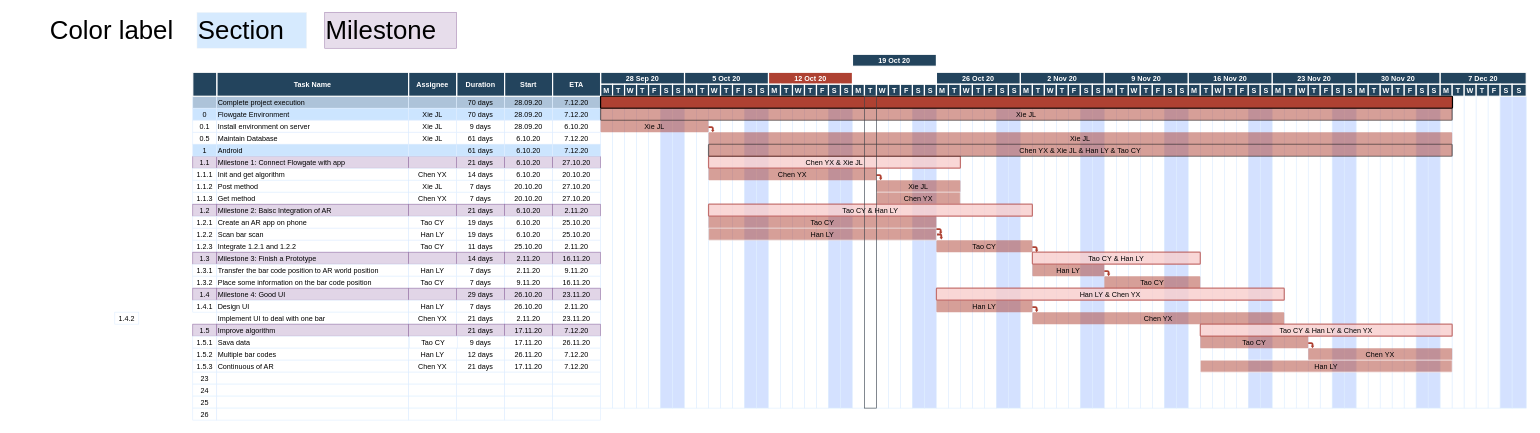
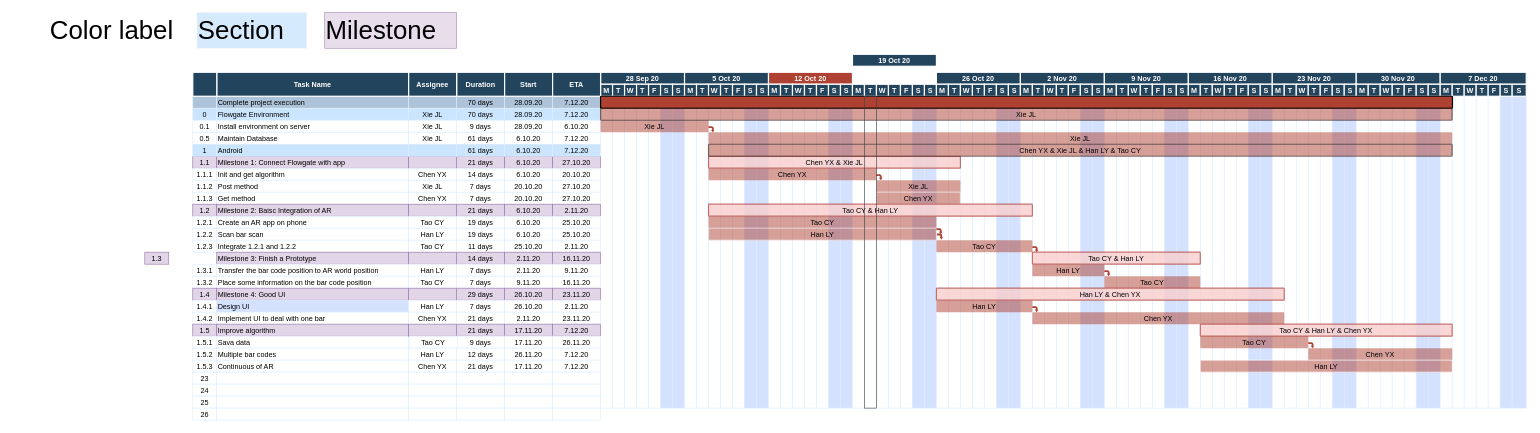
(204, 258) -> (156, 258)
(312, 306) -> (312, 306)
(126, 318) -> (204, 318)
